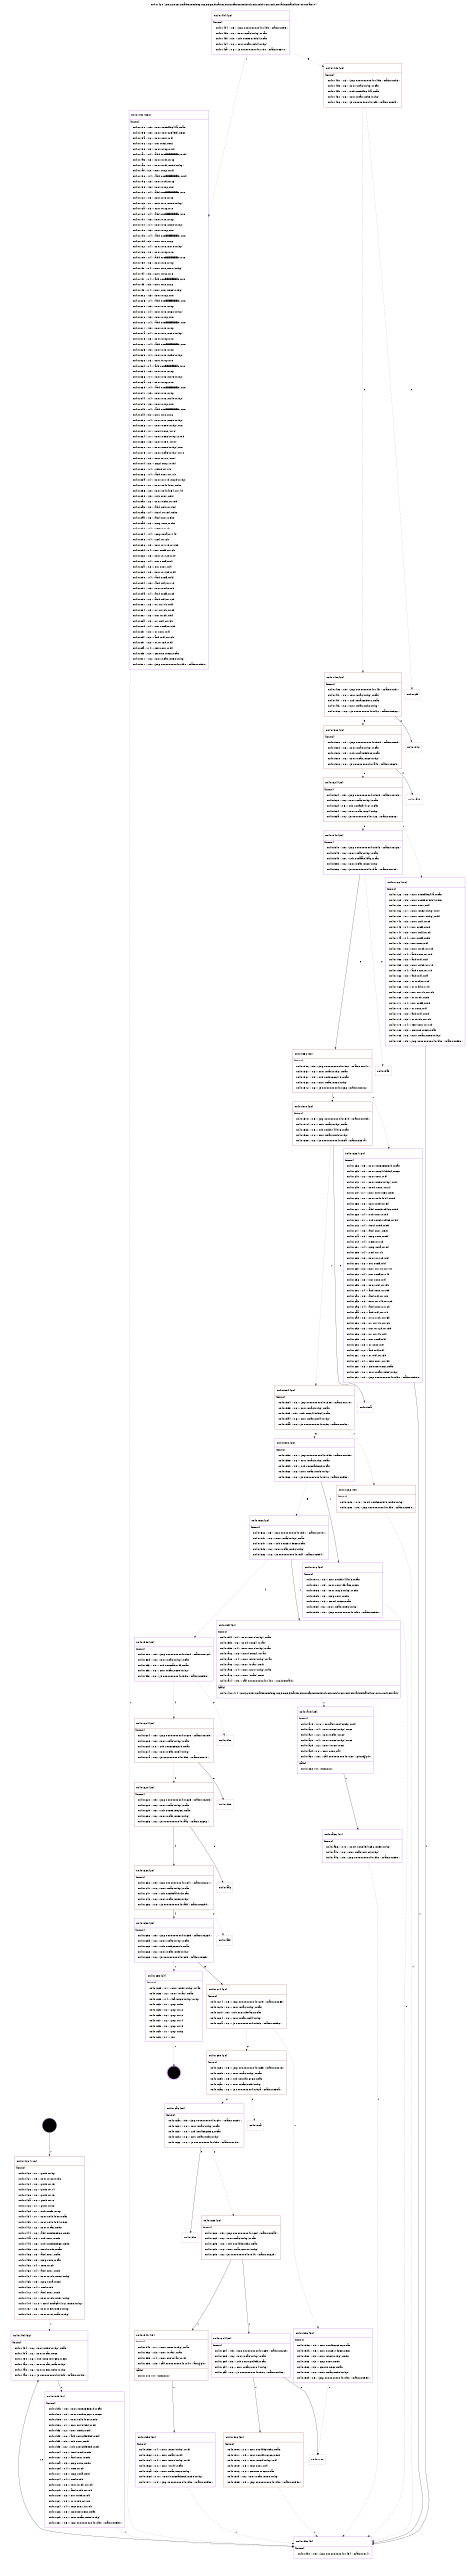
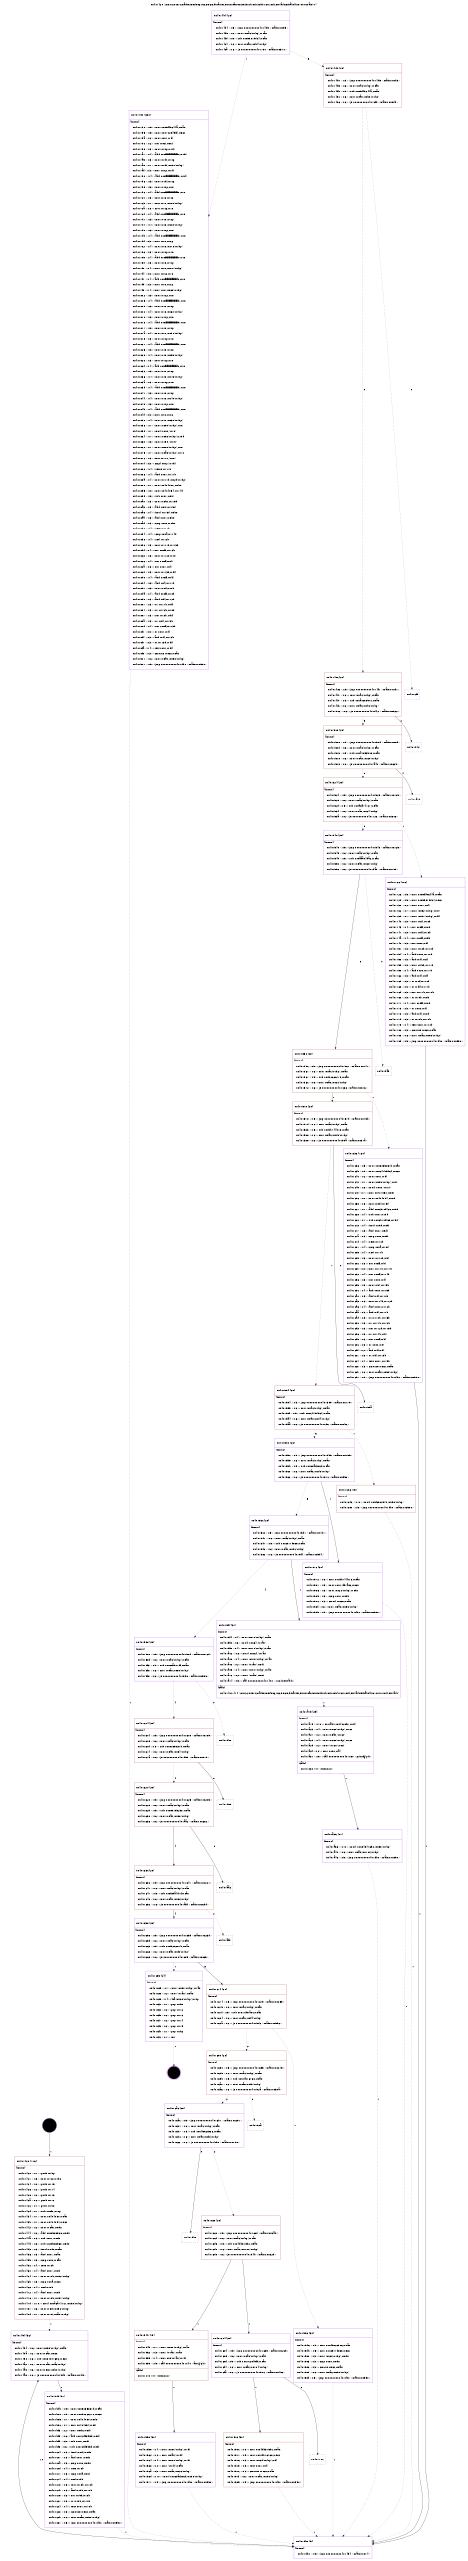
(323, 2418) -> (333, 2459)
